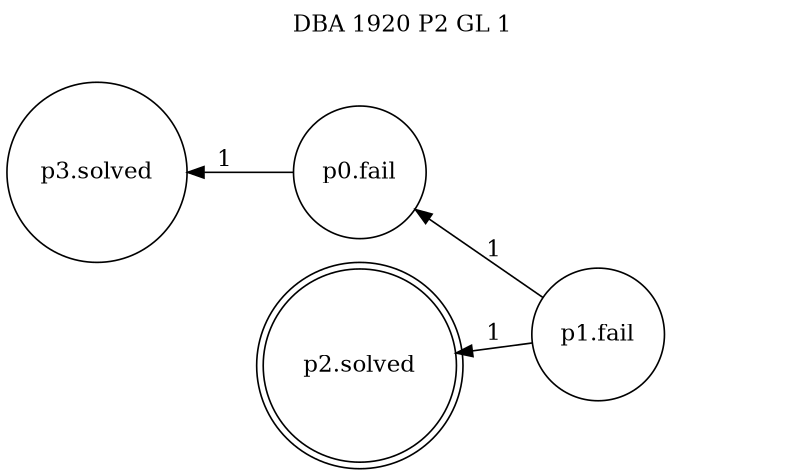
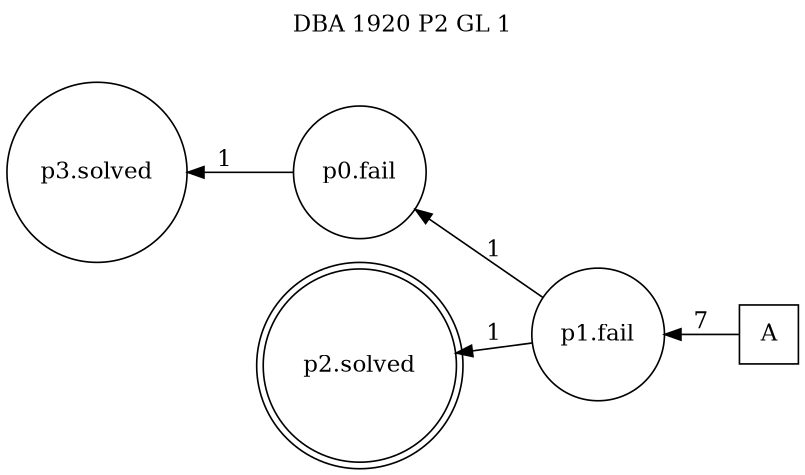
none -> (769, 334)
